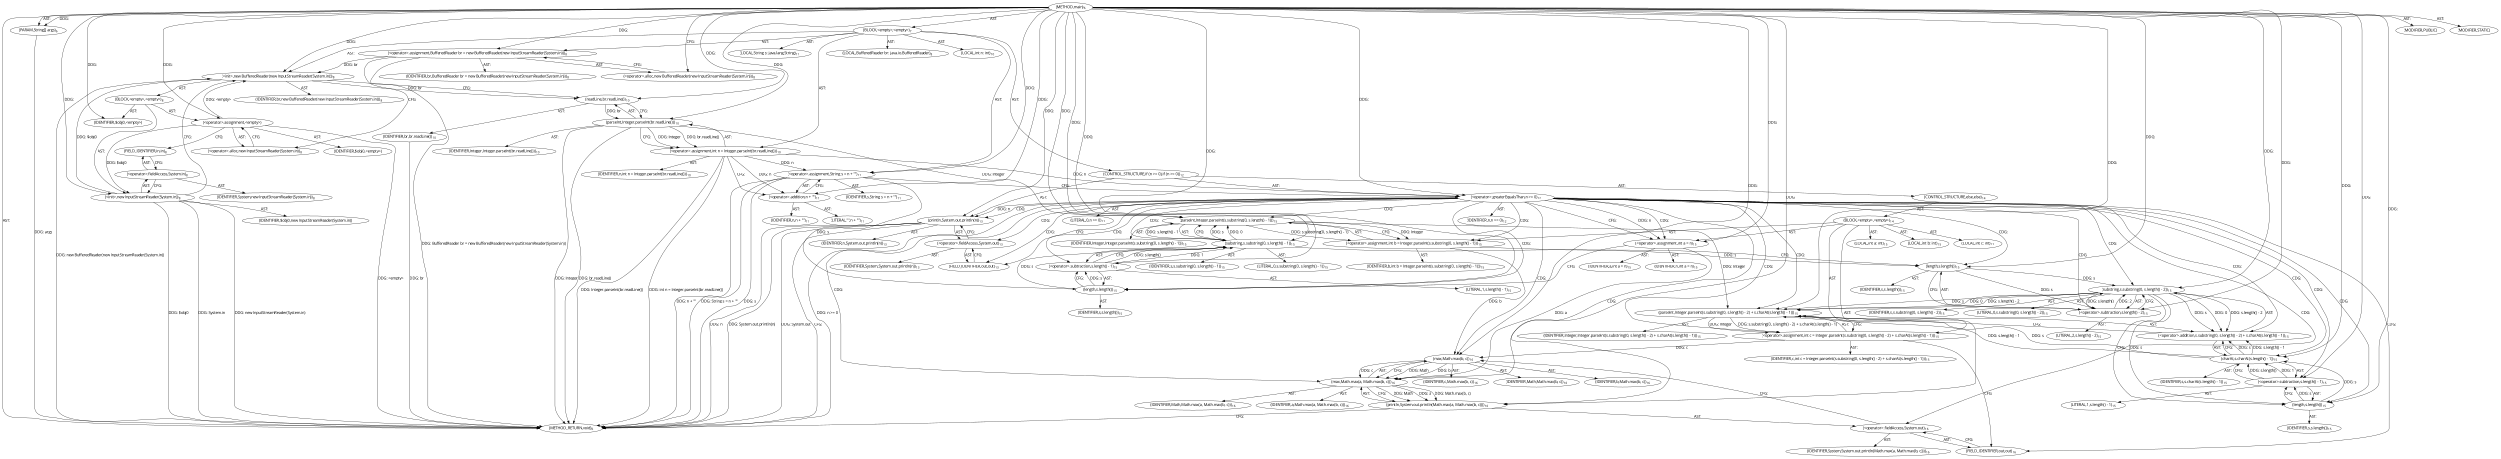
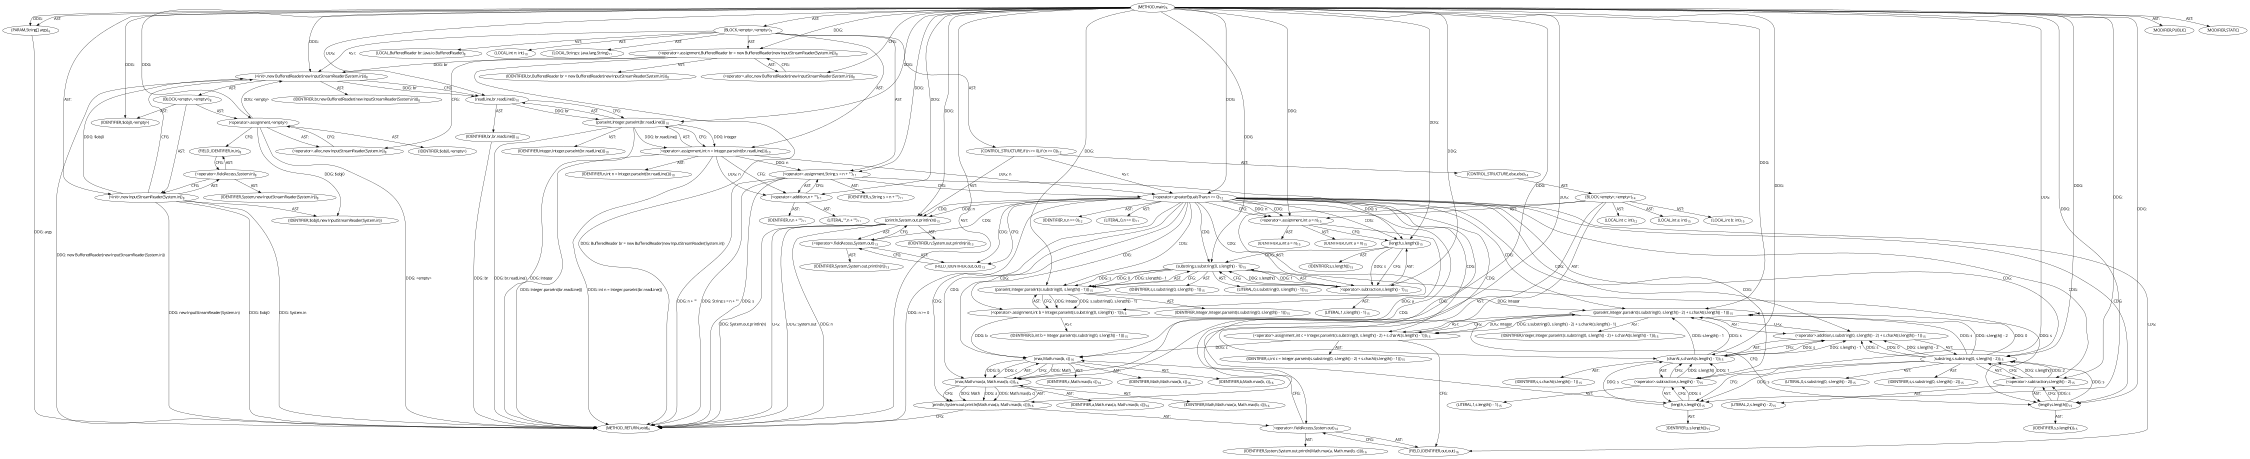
(70, 100) -> (68, 100)
(126, 138) -> (298, 173)
(934, 171) -> none
